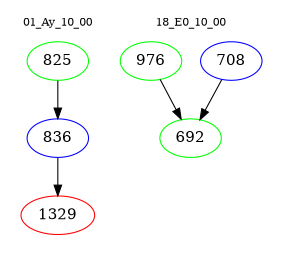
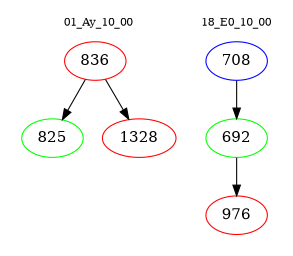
(151, 61) -> (237, 215)
(58, 94) -> (77, 95)
(168, 95) -> (237, 171)
(58, 138) -> (95, 61)
(58, 215) -> (139, 138)
